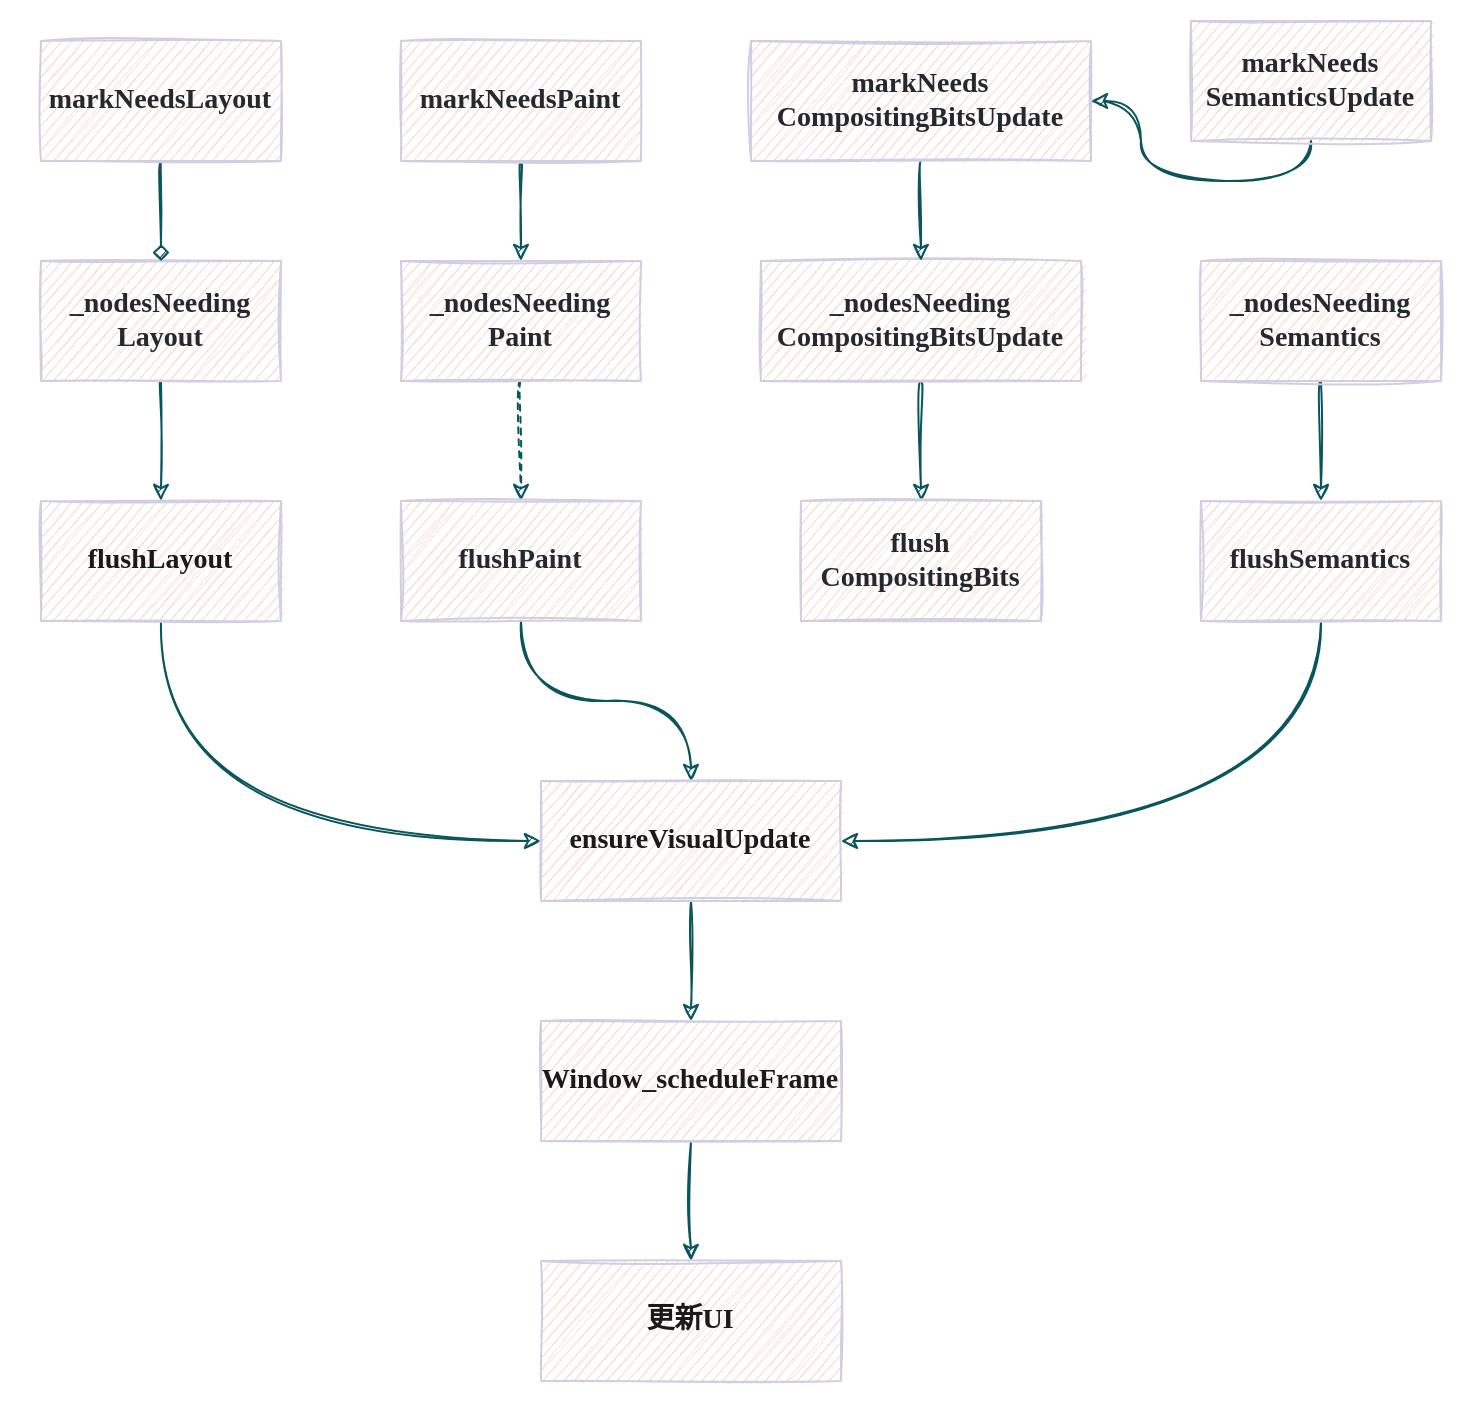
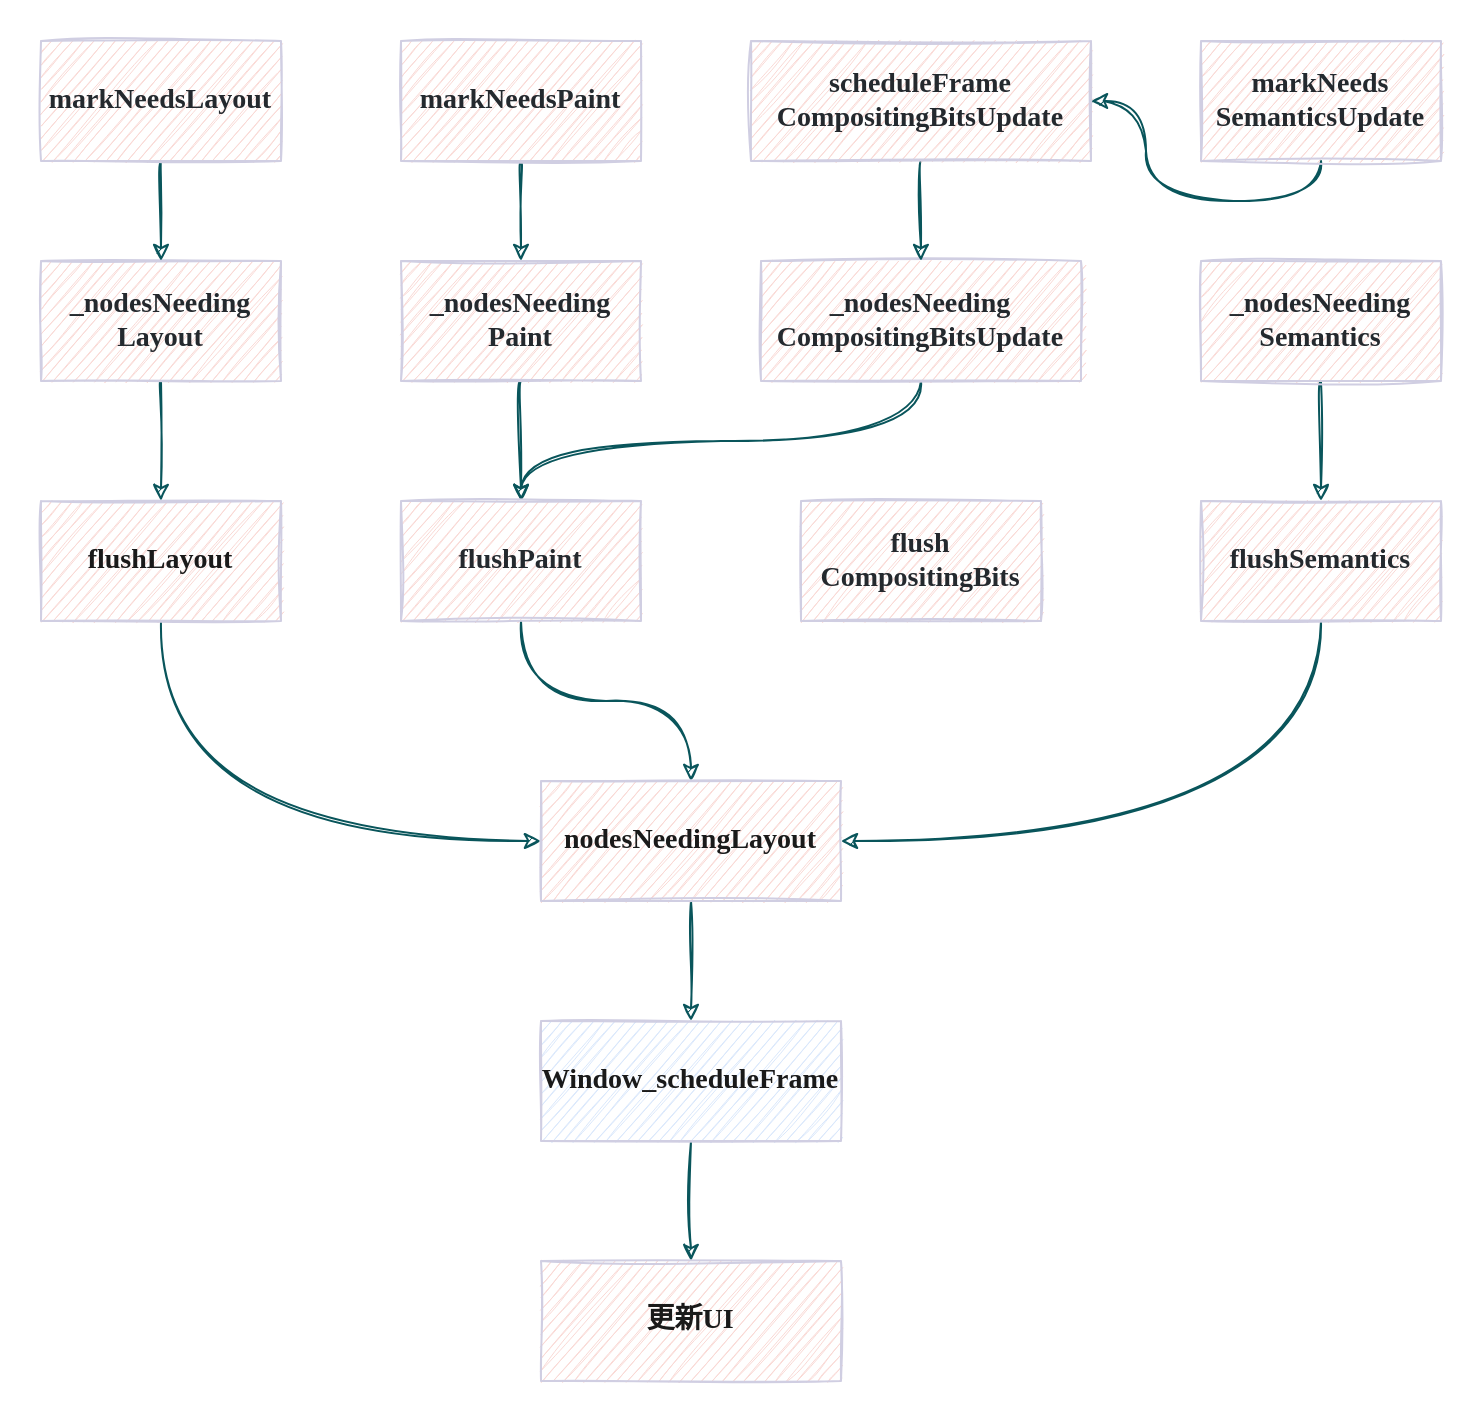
(1311, 81) -> (1321, 101)
(921, 101) -> (921, 101)
(161, 245) -> (161, 246)
(521, 432) -> (521, 432)
(921, 437) -> (729, 441)
(691, 841) -> (691, 841)
(691, 1081) -> (691, 1081)
